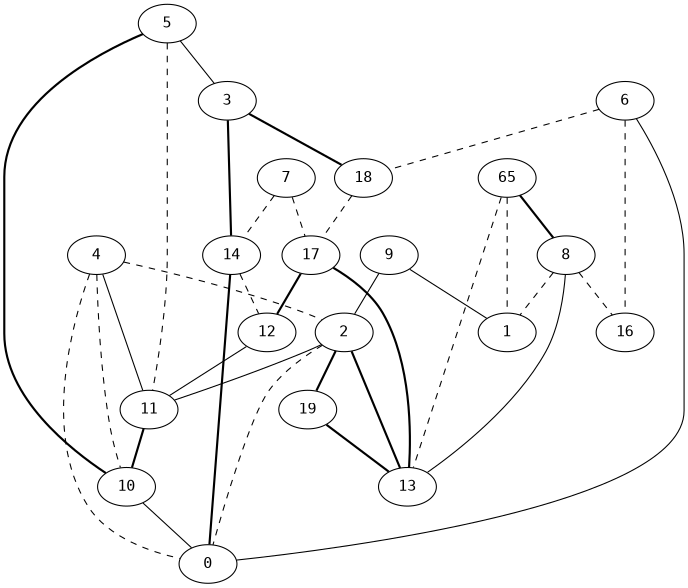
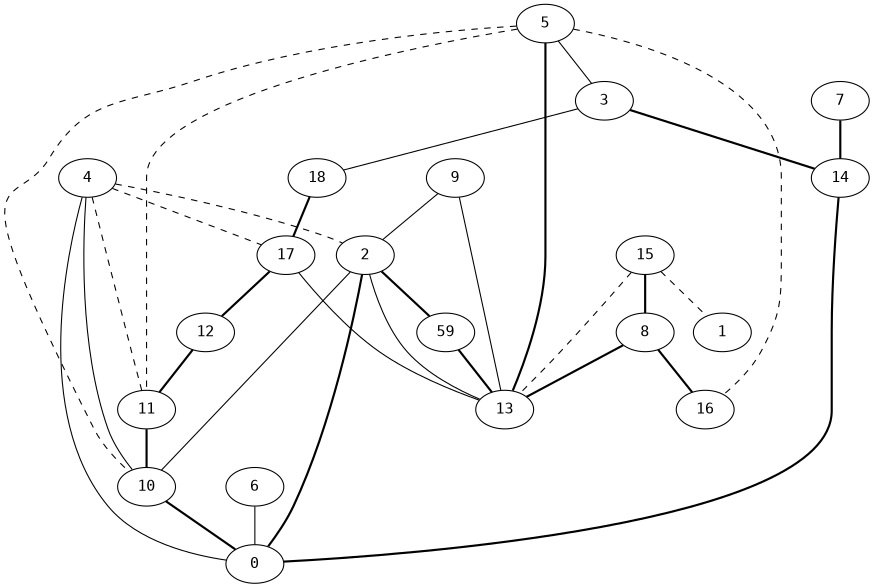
(295, 139) -> (461, 139)
(494, 139) -> none
(507, 178) -> (645, 255)
(259, 217) -> (840, 139)
(299, 217) -> (187, 217)
(337, 217) -> (301, 217)
(625, 217) -> (775, 145)
none -> (545, 219)
(4, 240) -> (96, 111)
(246, 286) -> none
(448, 294) -> (480, 294)
(537, 294) -> none
(596, 294) -> (675, 371)
(123, 332) -> (117, 294)
(400, 355) -> (379, 351)
(208, 371) -> (176, 371)
(103, 372) -> (88, 338)
(249, 374) -> (256, 371)
(520, 389) -> (575, 371)
(308, 410) -> (446, 332)
(376, 410) -> (407, 352)
(249, 433) -> (328, 415)
(68, 453) -> (69, 422)
(167, 525) -> (201, 525)
